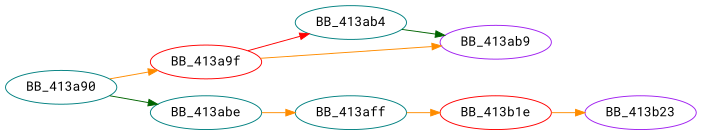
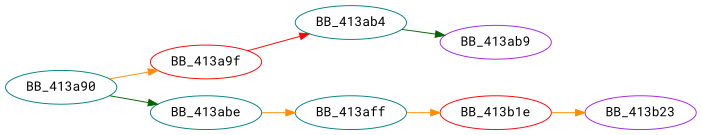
(346, 52) -> none
